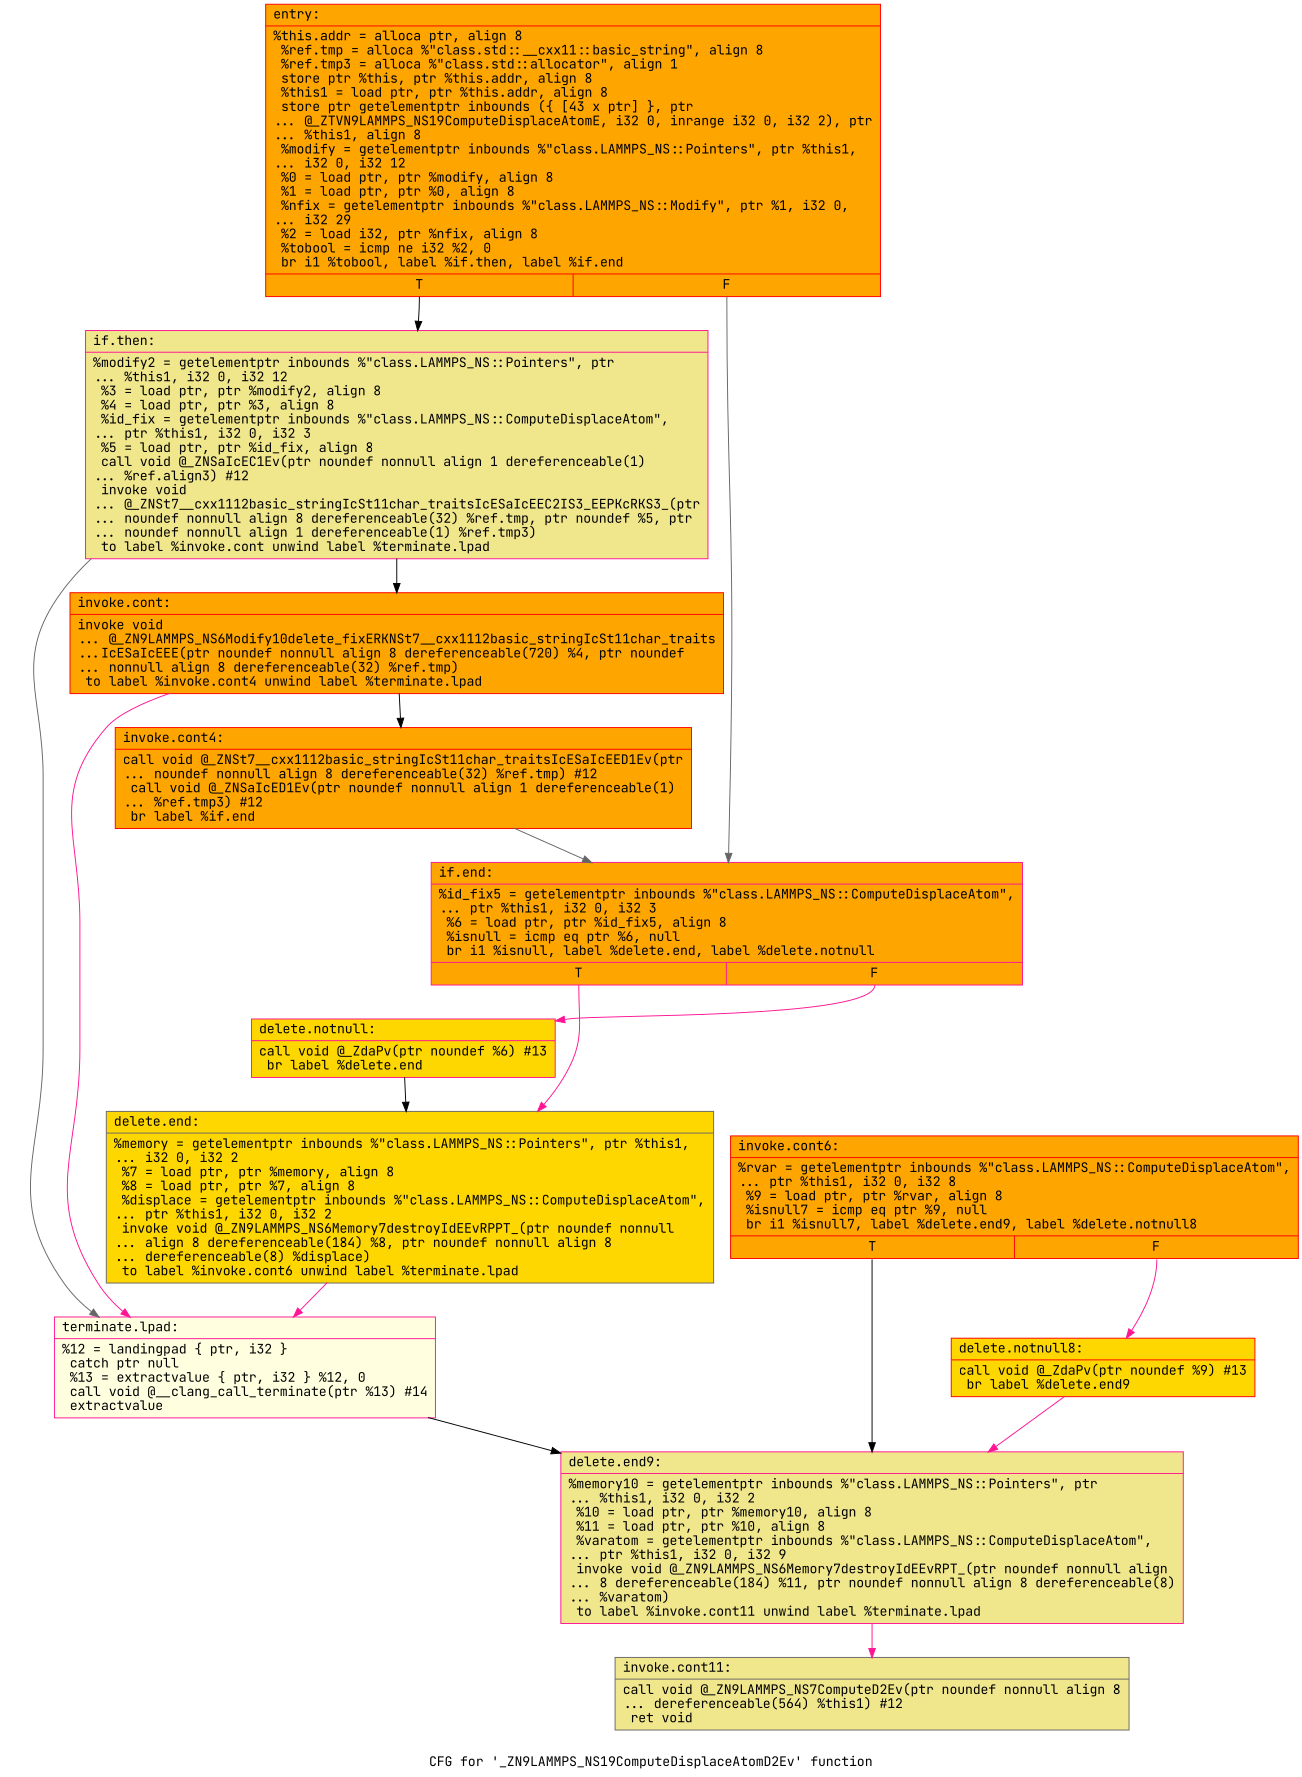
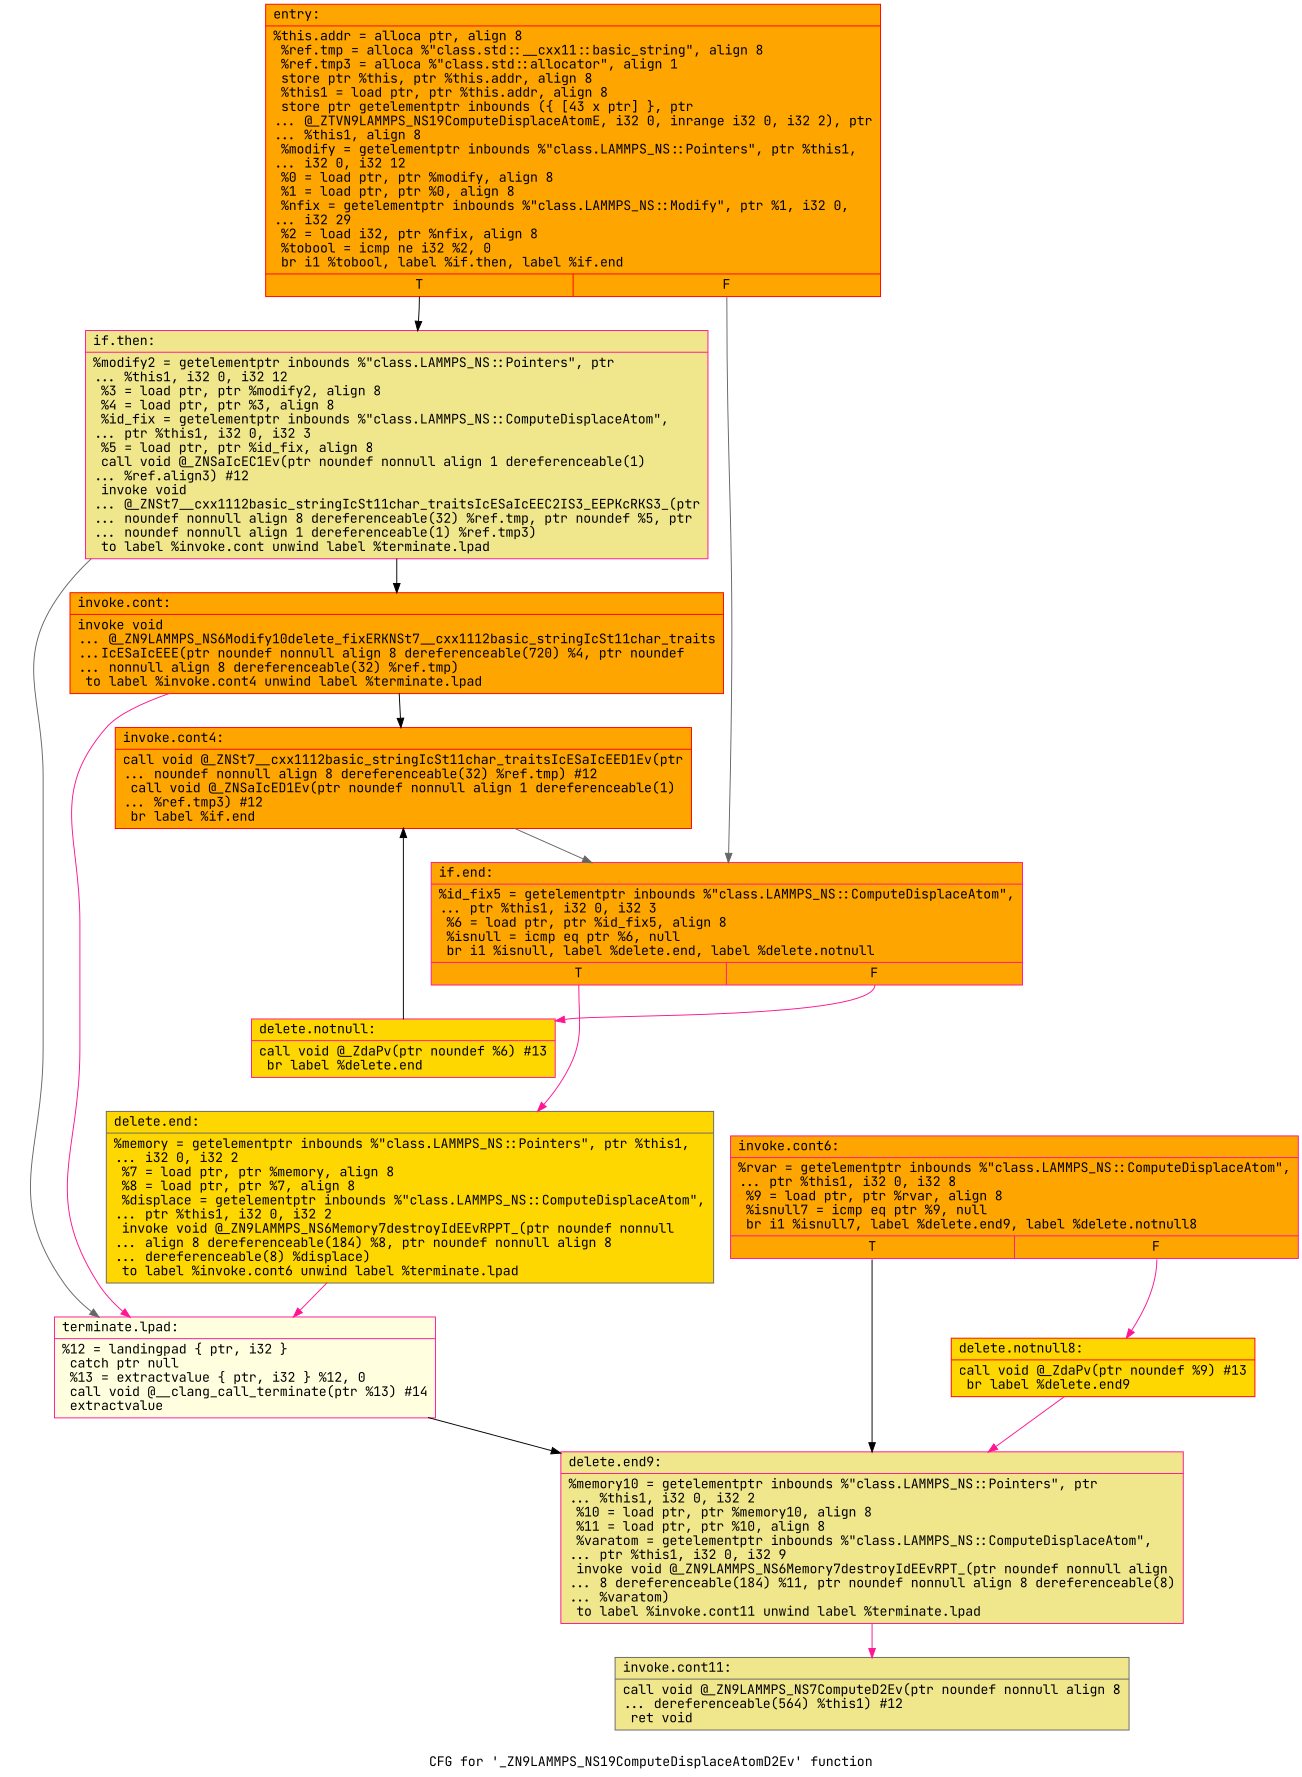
(405, 1090) -> (403, 929)
(1014, 1197) -> (1014, 1197)
